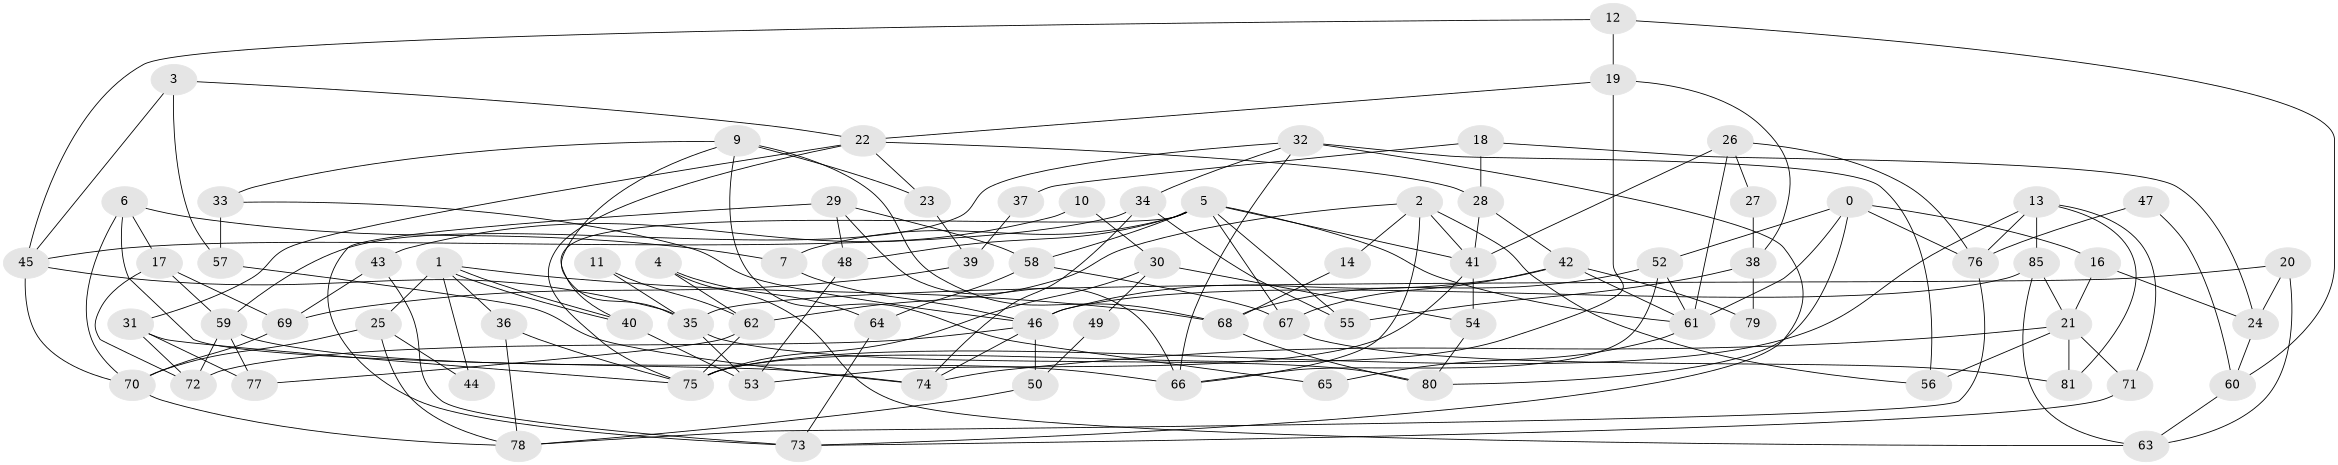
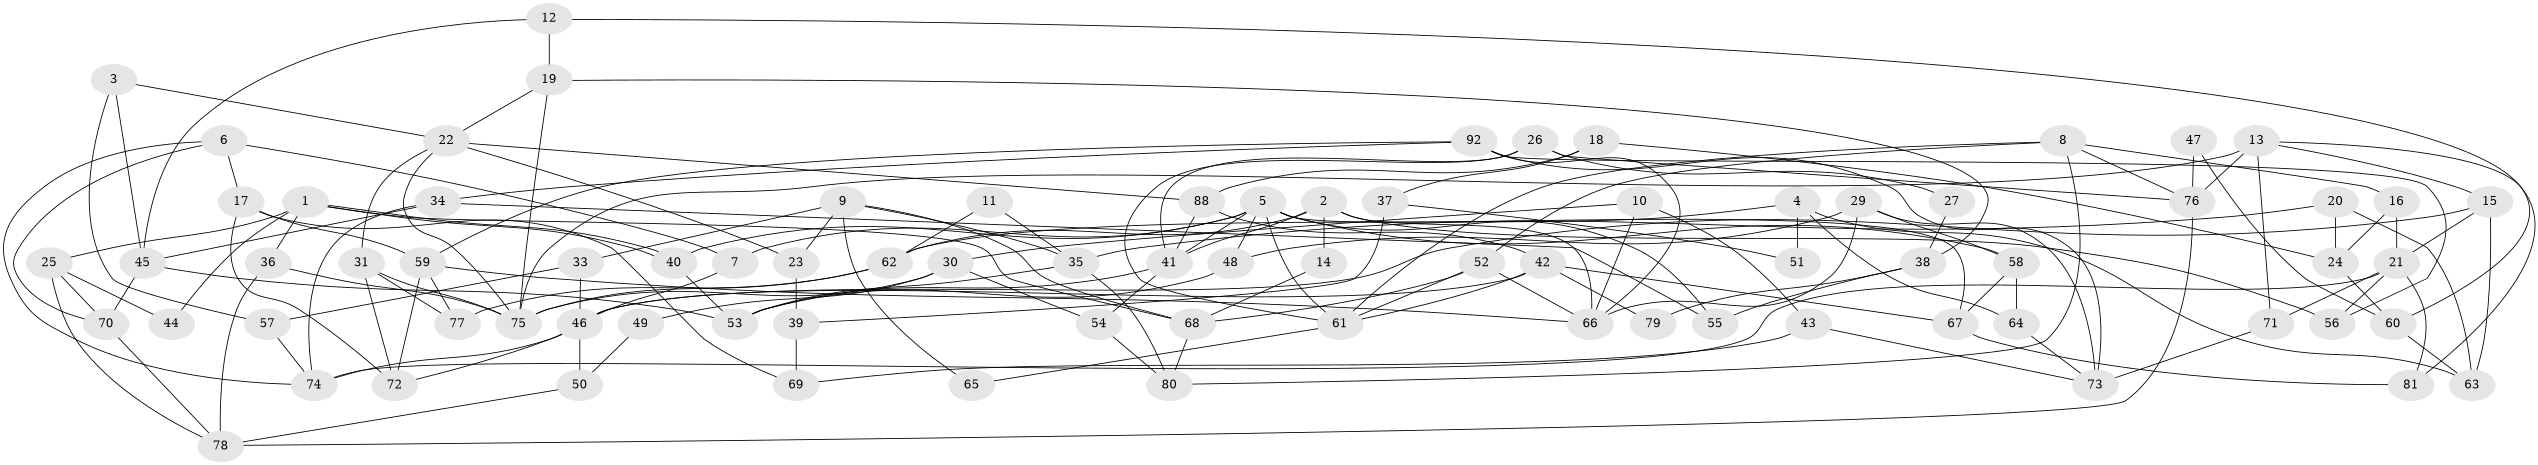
(1301, 141) -> (1474, 141)
(1481, 202) -> (1202, 202)
(1850, 202) -> (2063, 141)
none -> (1615, 263)
none -> (1798, 263)
(2037, 263) -> (2490, 202)
(315, 284) -> (467, 291)
(209, 355) -> none
